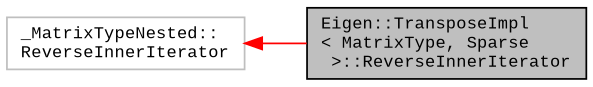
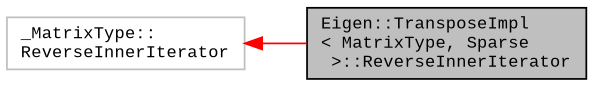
(126, 43) -> (126, 43)
